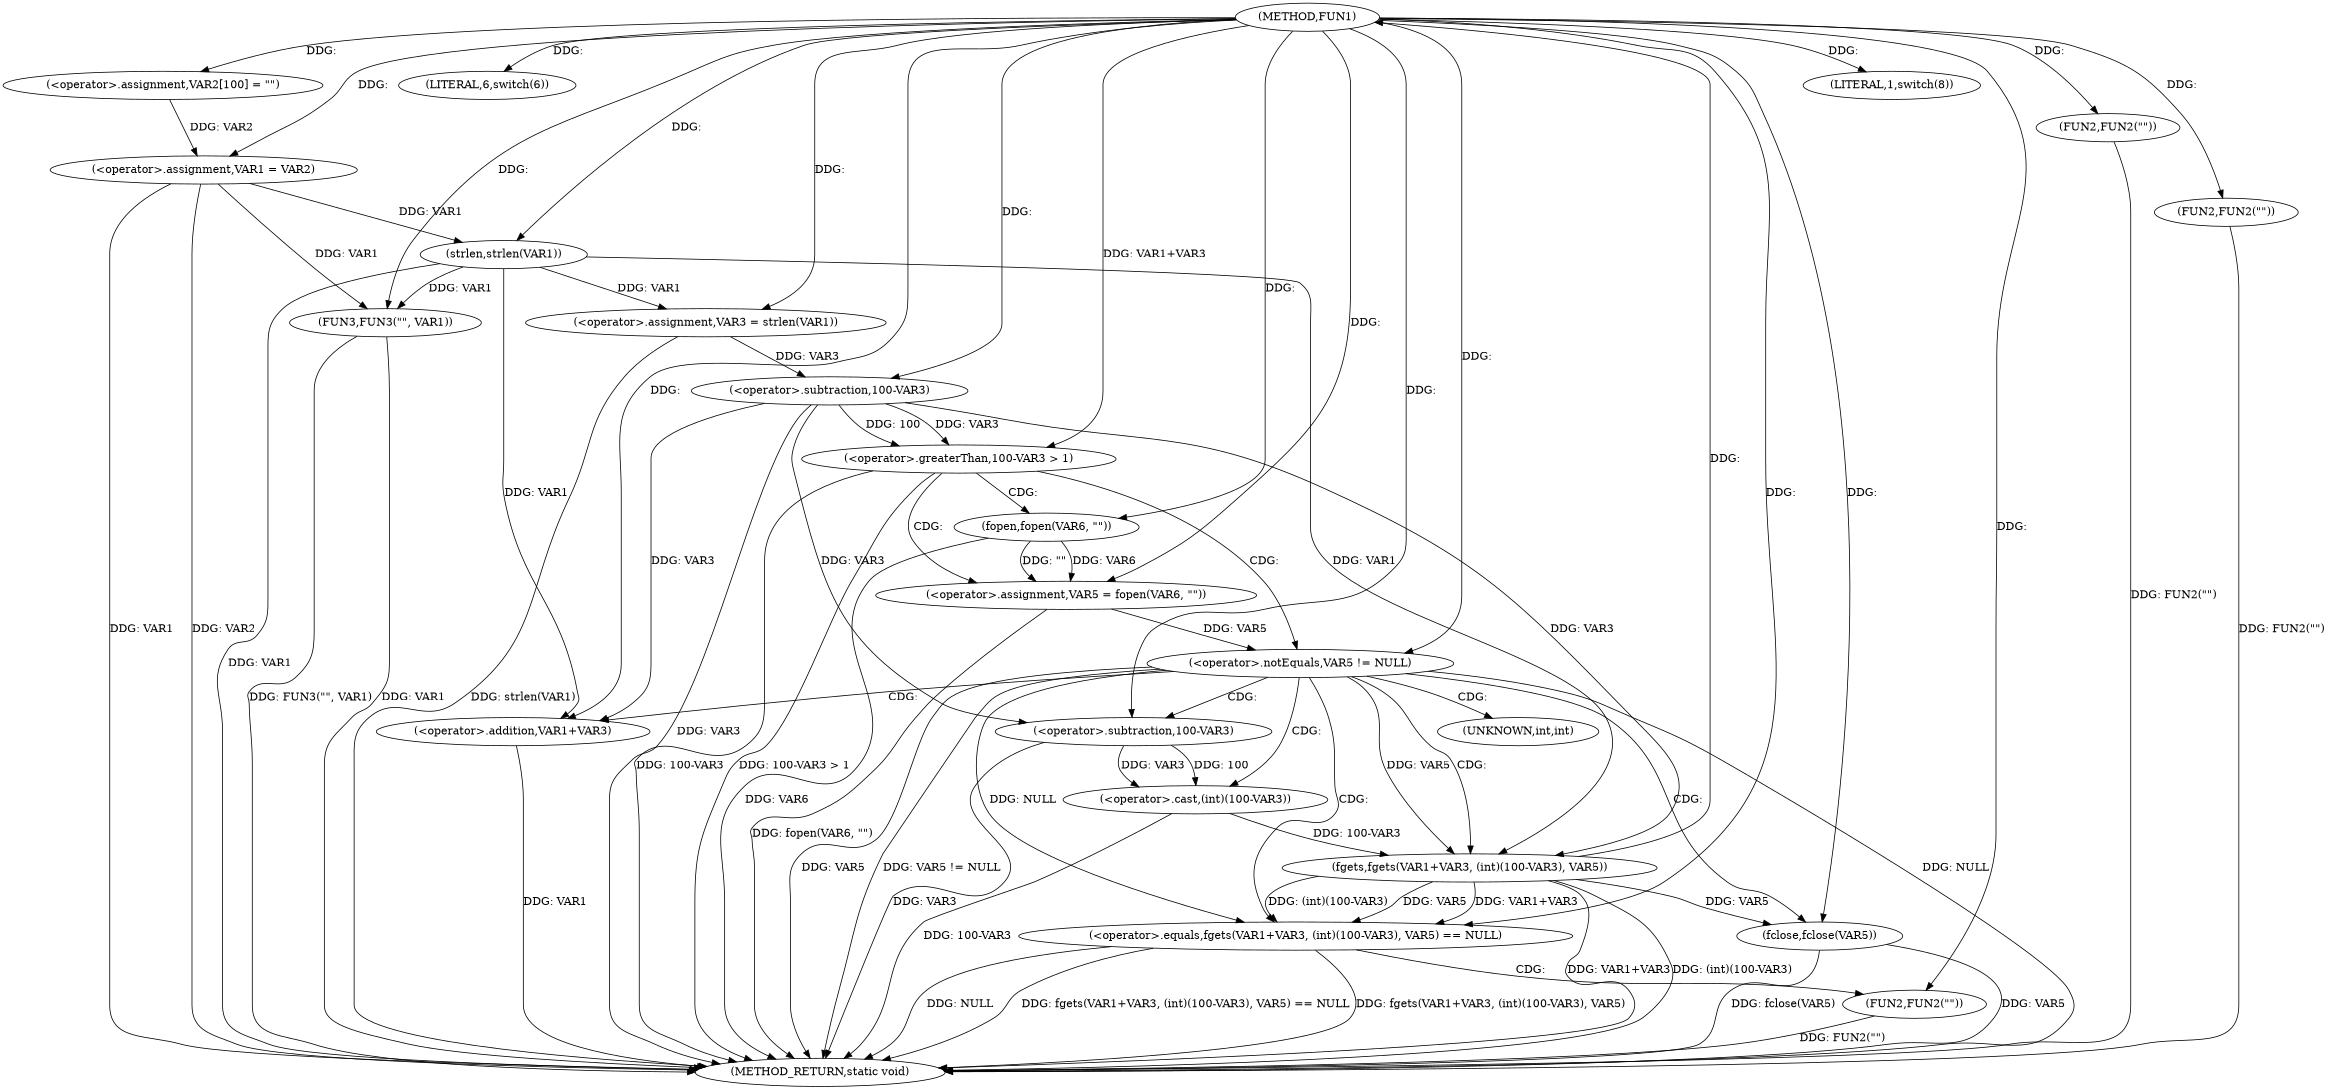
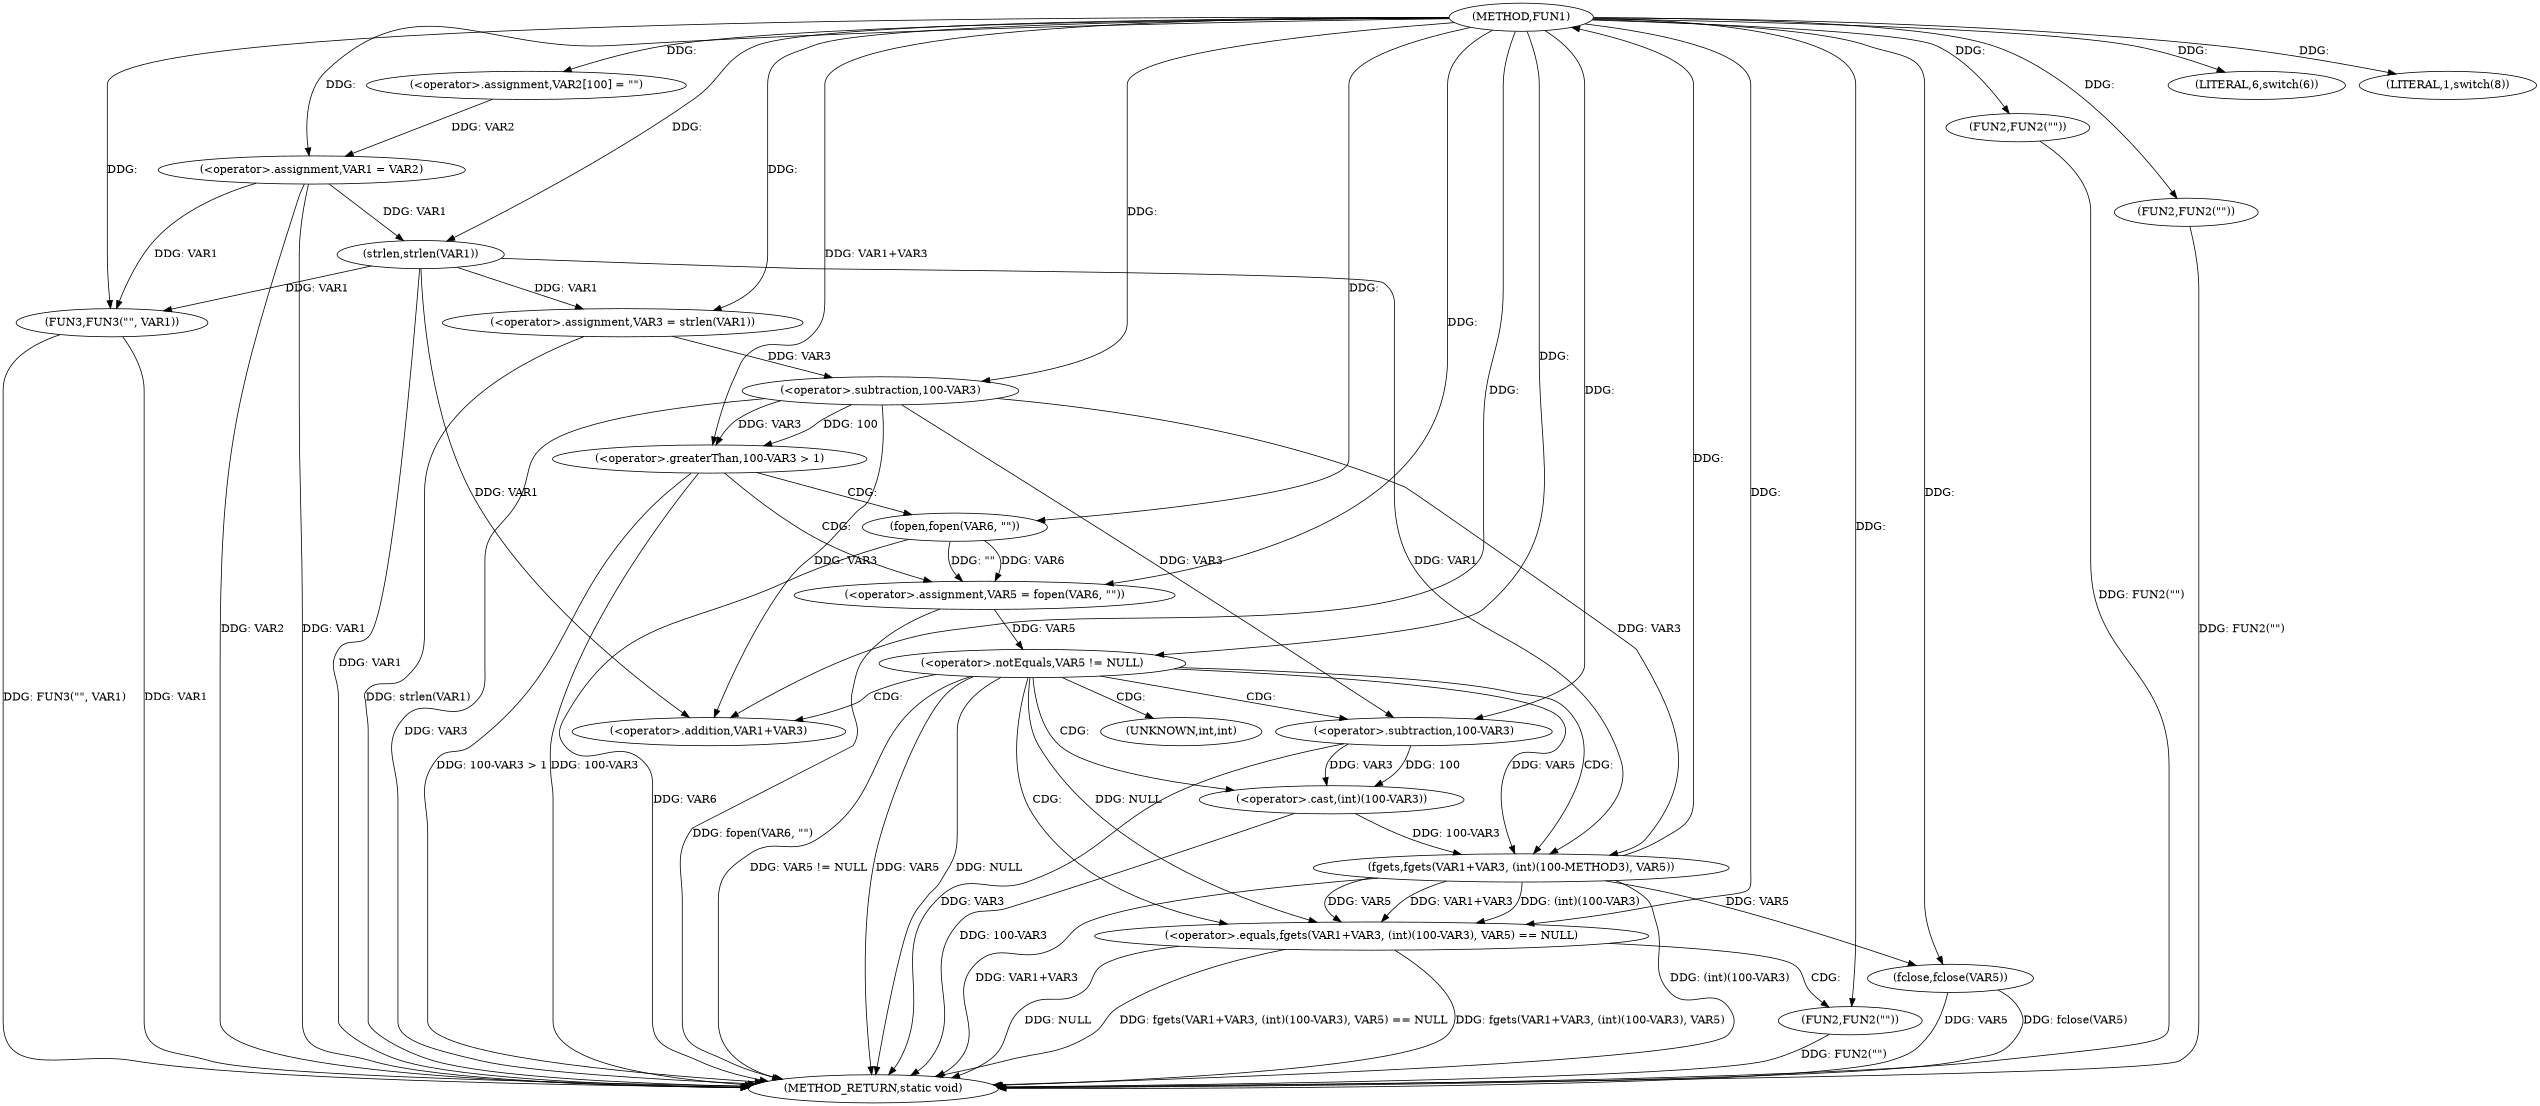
(1190, 525) -> none
(1637, 745) -> none
(1470, 868) -> (1521, 868)
(523, 972) -> none
